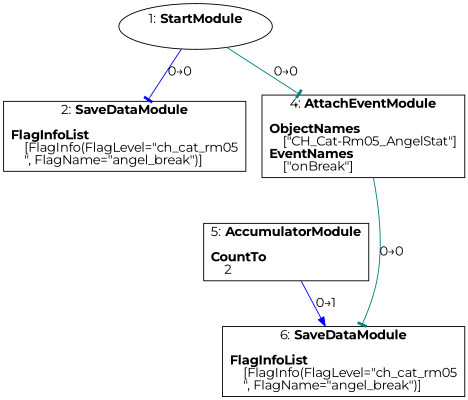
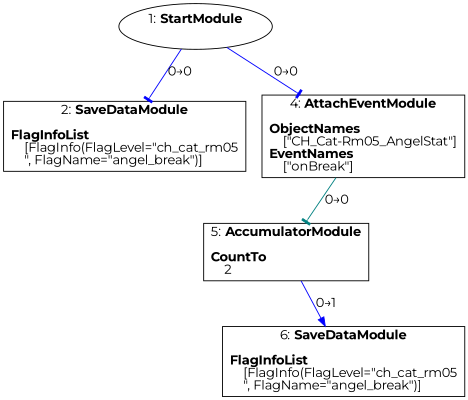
(262, 70) -> (262, 70)
(380, 251) -> (322, 199)
